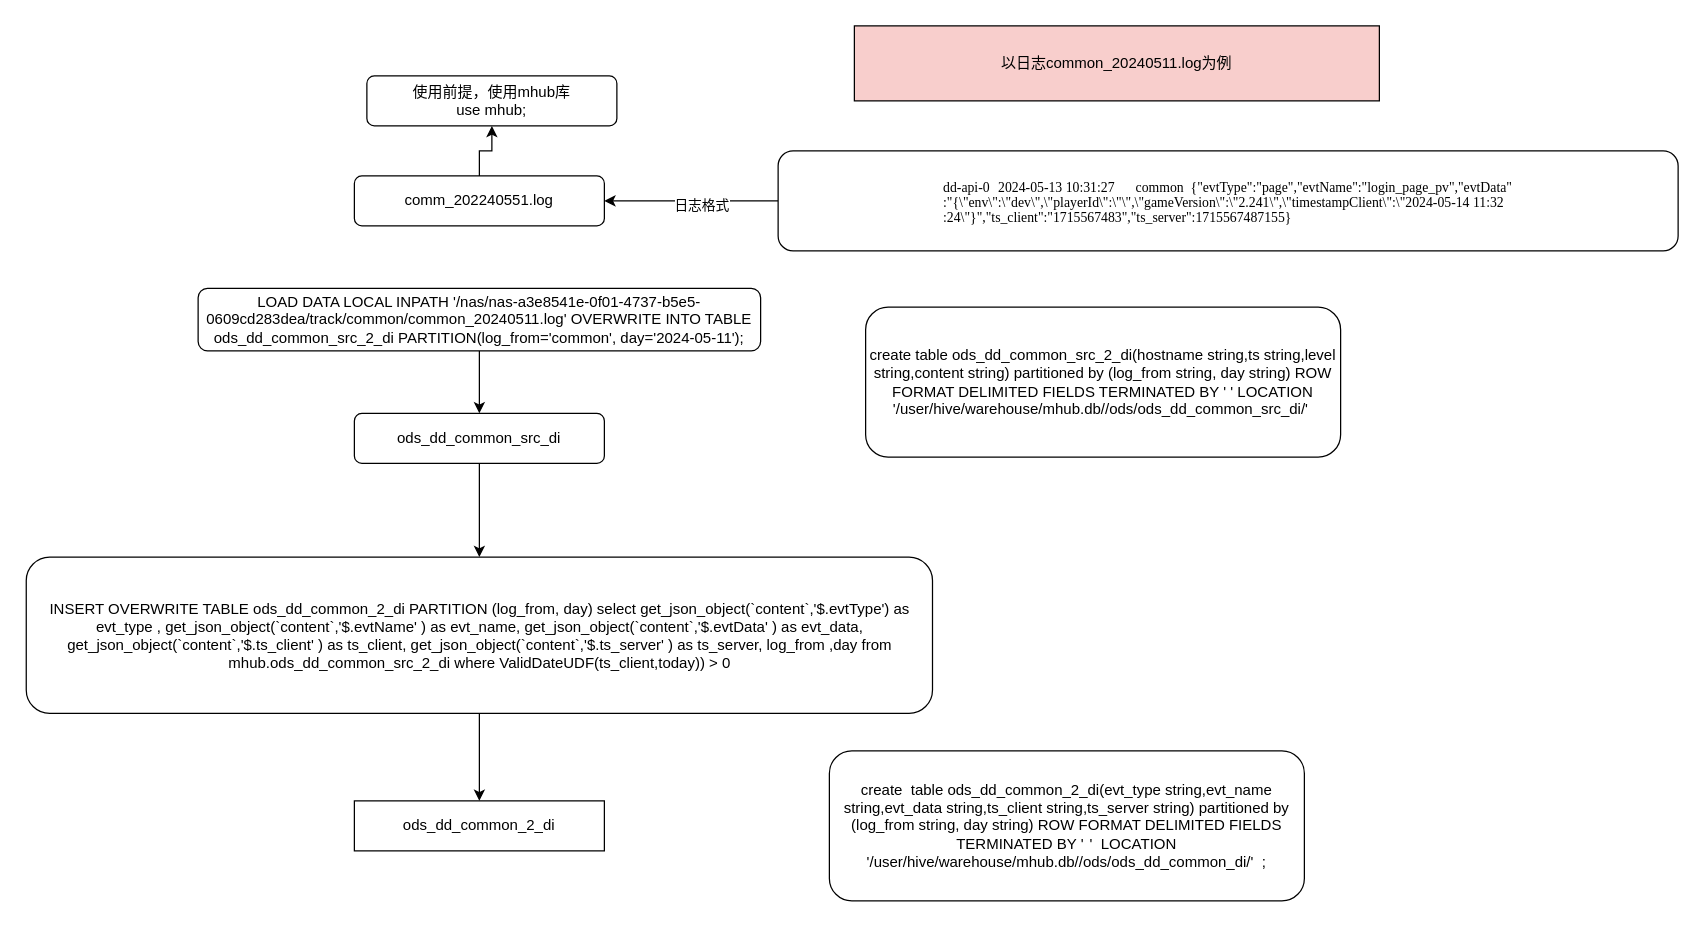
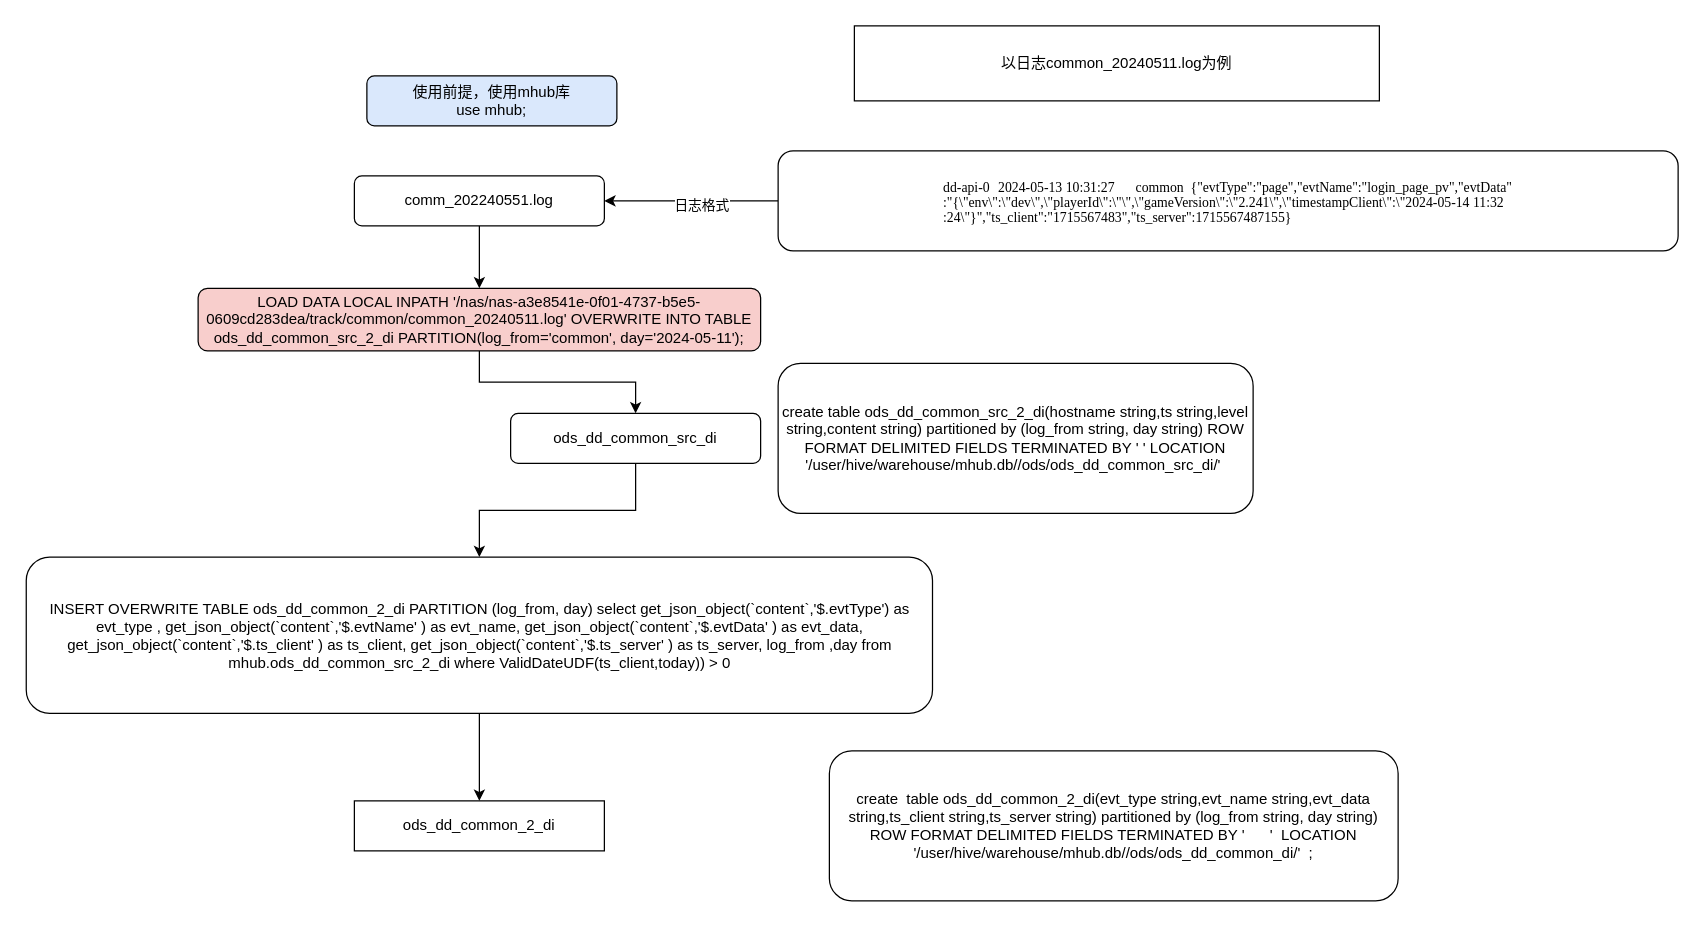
(1117, 63) -> (1117, 63)
(492, 101) -> (492, 101)
(481, 151) -> (479, 253)
(479, 319) -> (479, 319)
(1103, 382) -> (1016, 438)
(479, 438) -> (636, 438)
(1067, 826) -> (1114, 826)
